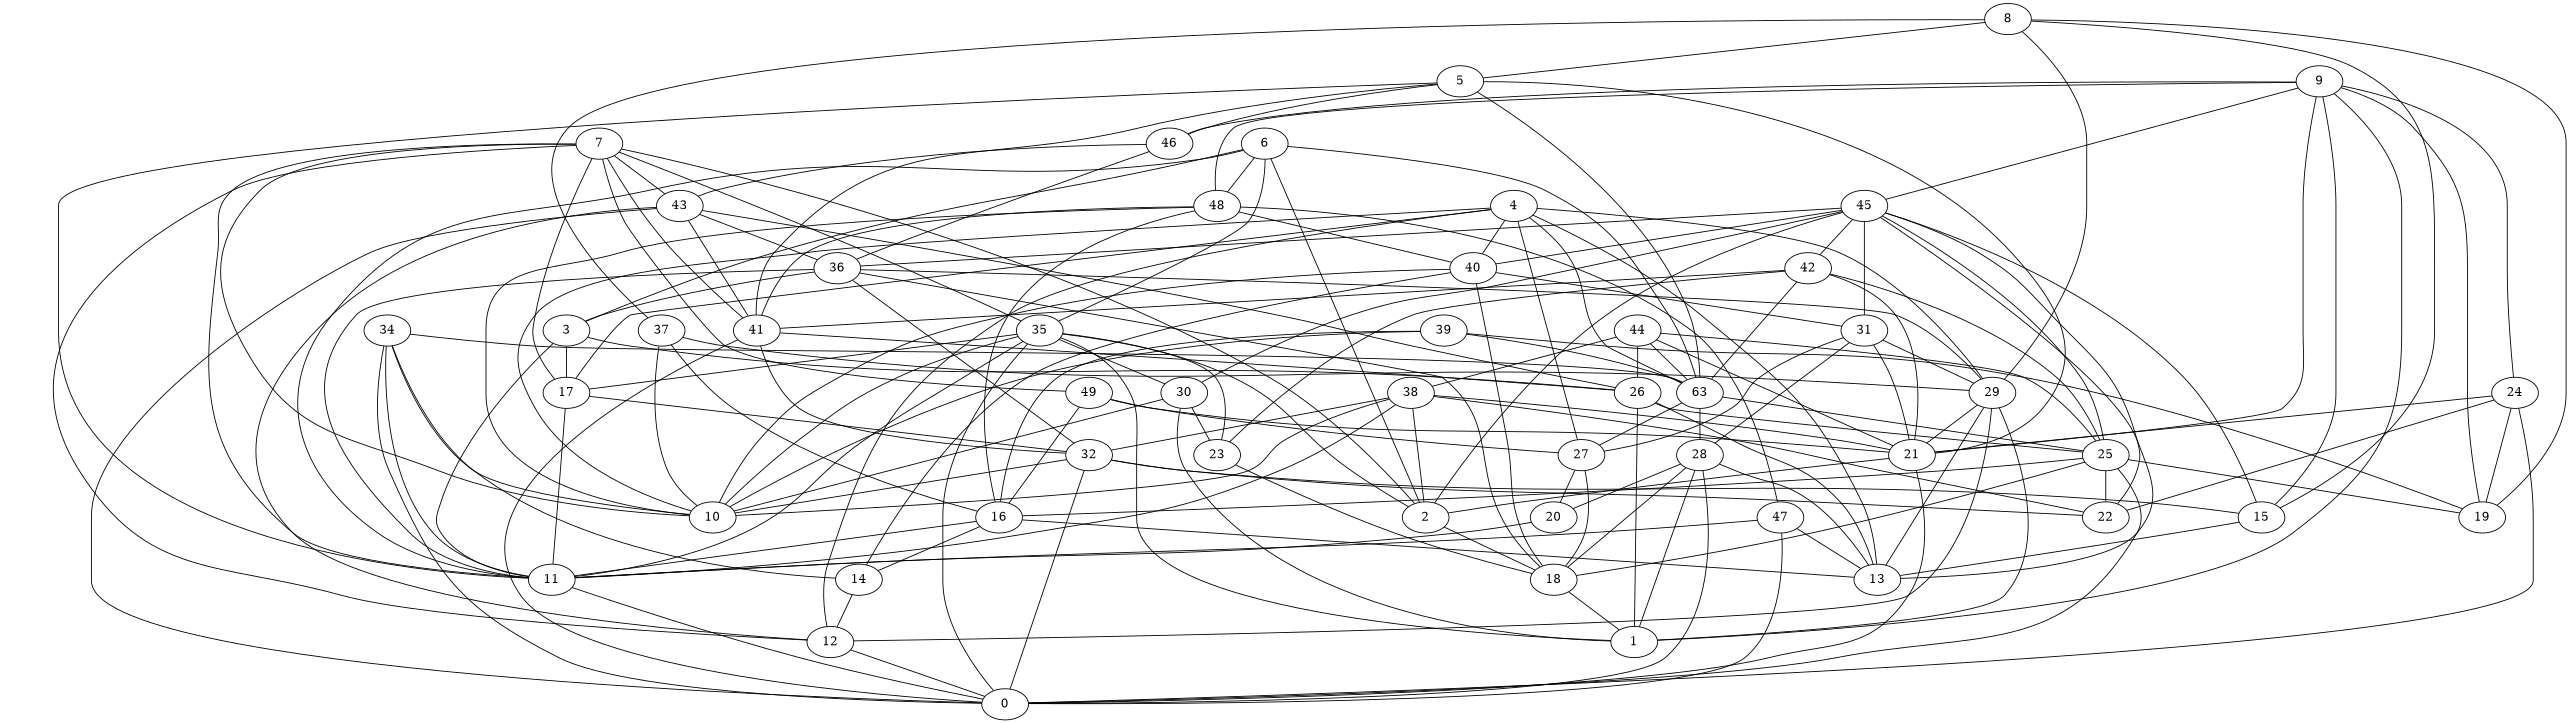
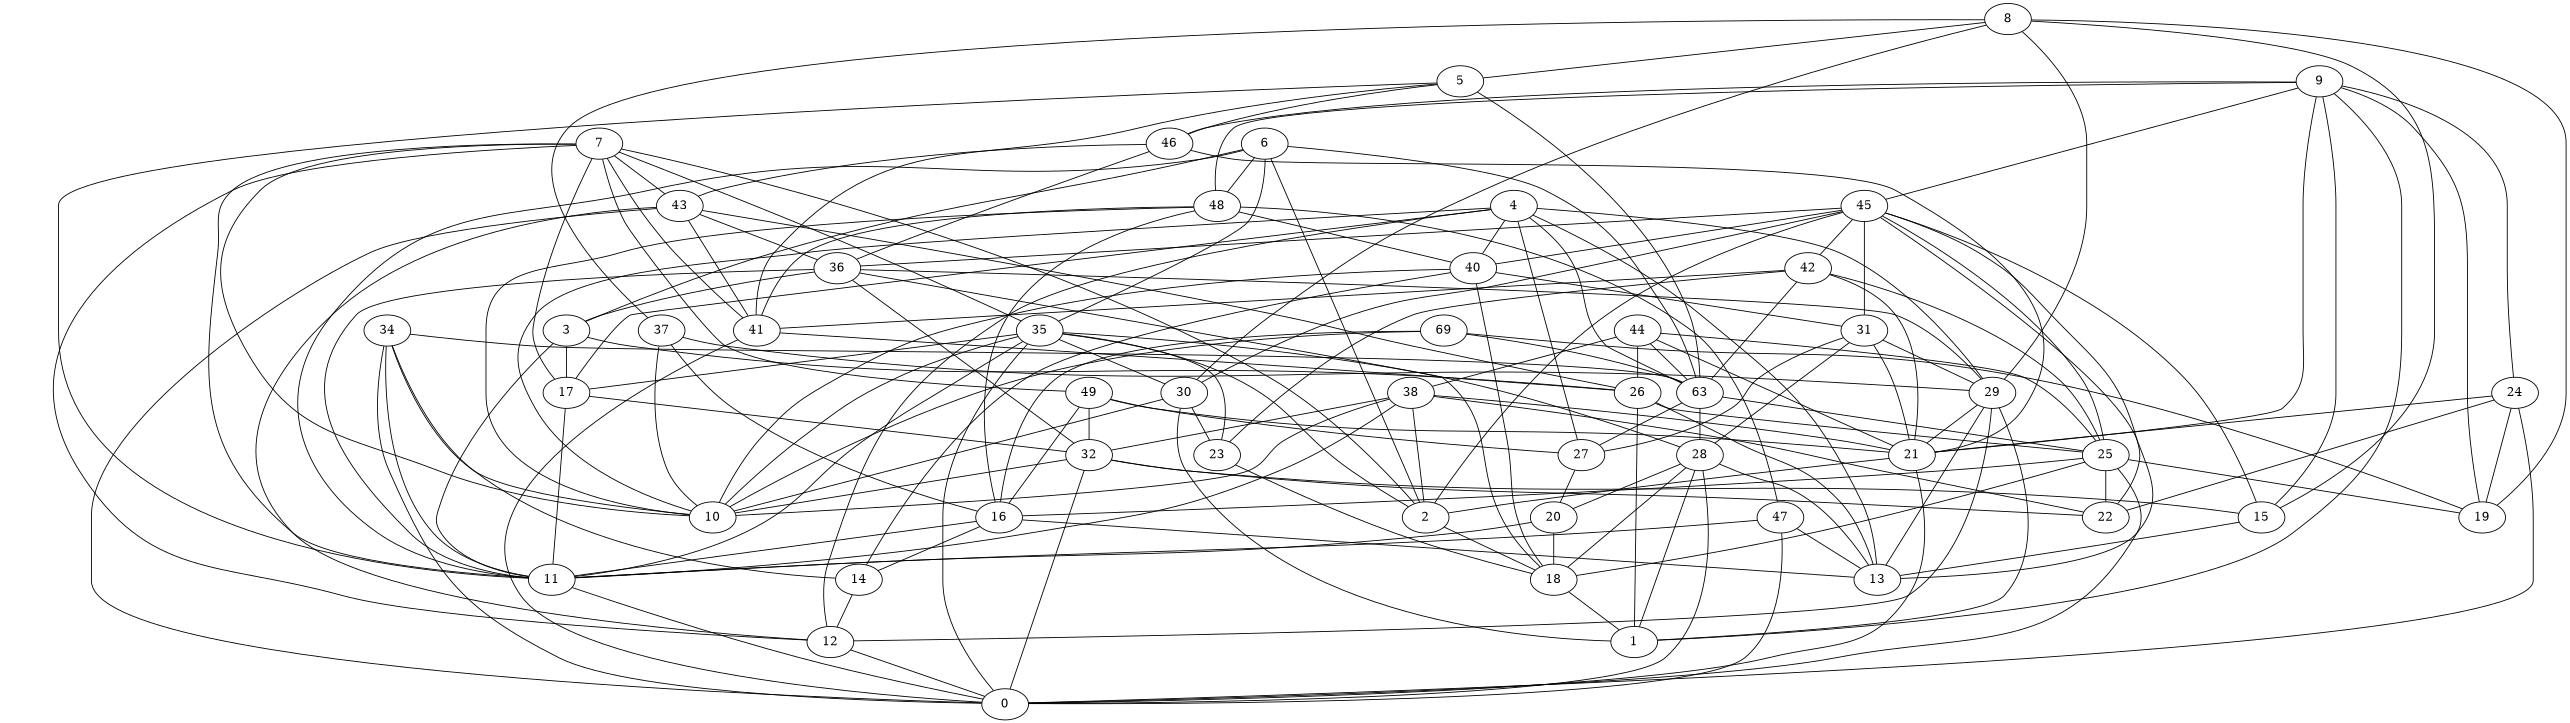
none -> (1589, 147)
(1902, 172) -> (1739, 170)
(1444, 331) -> (1444, 331)
(919, 440) -> (1089, 424)
(1587, 521) -> (1554, 549)
(1251, 596) -> (1484, 387)
